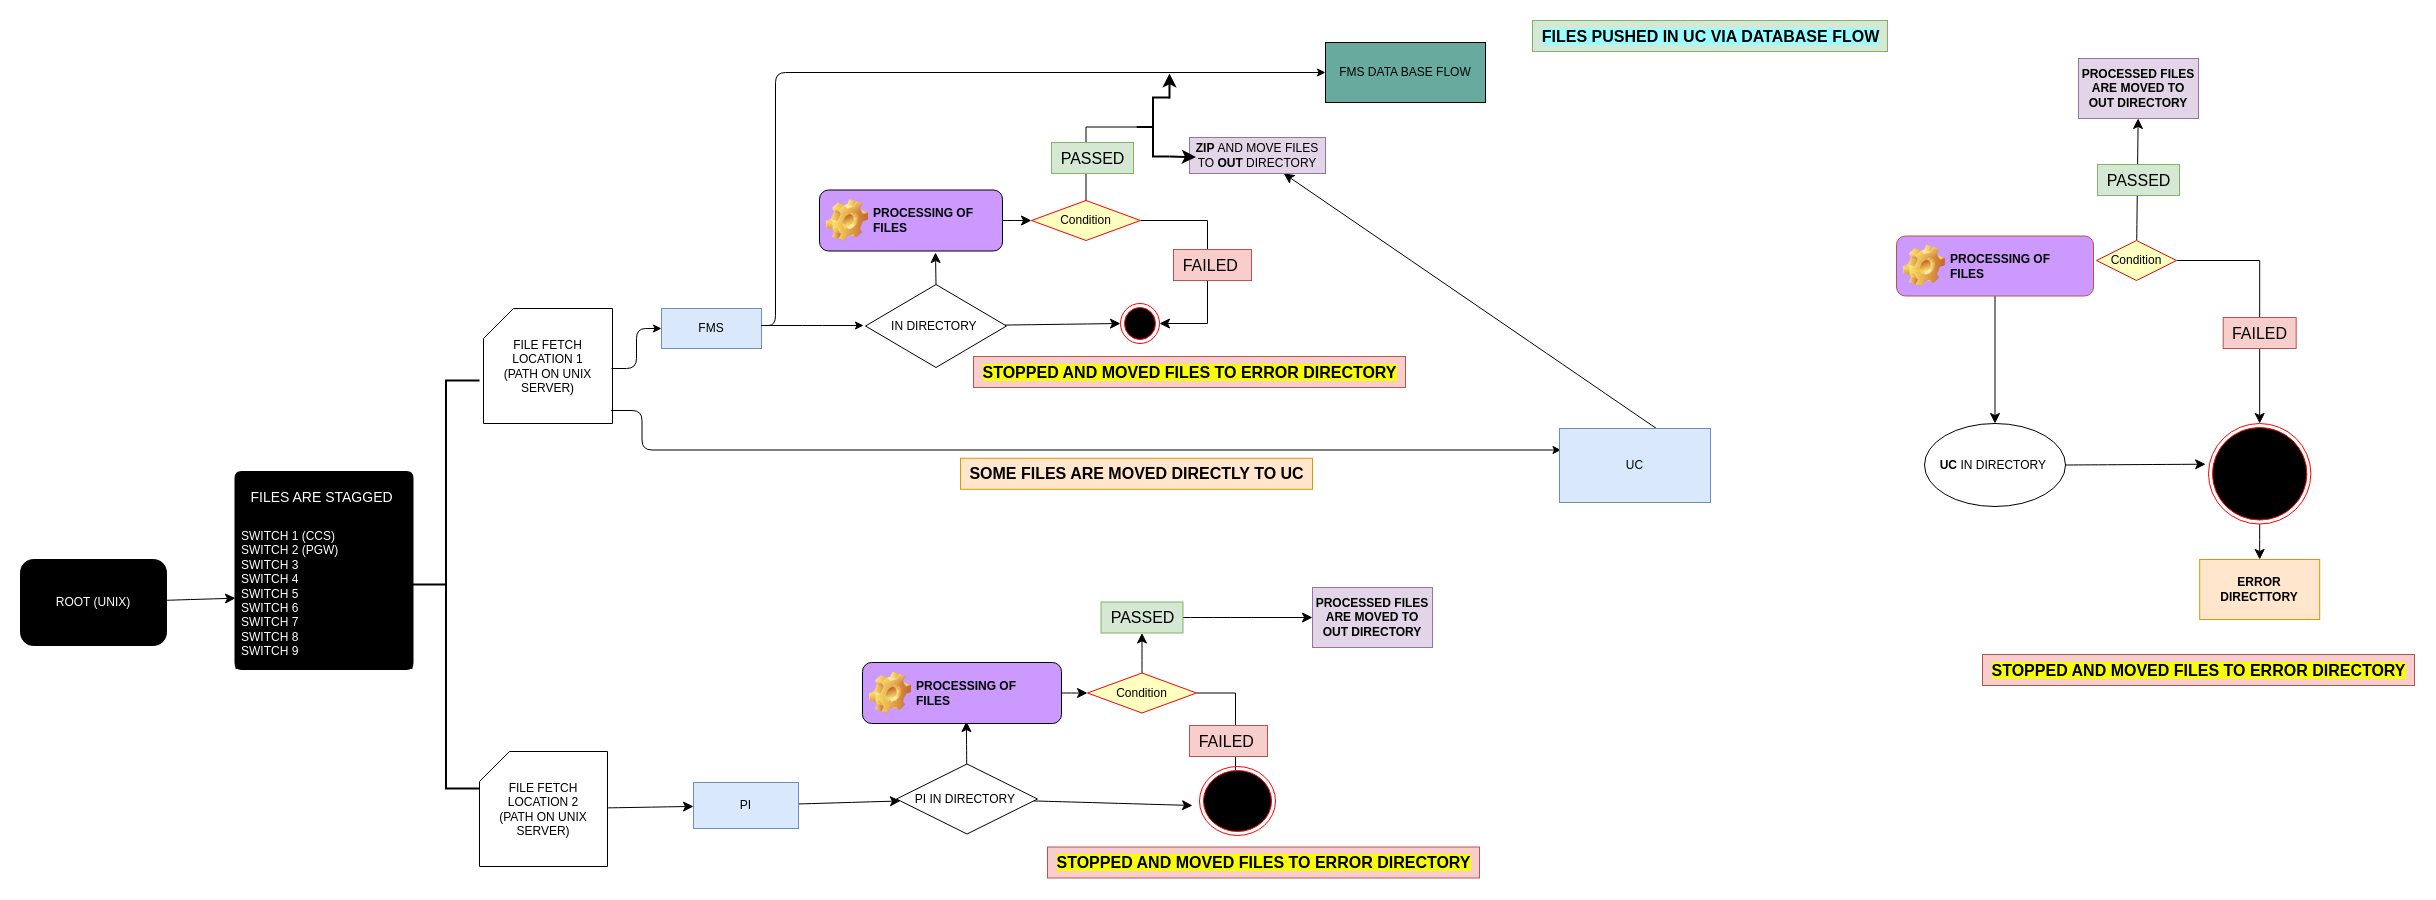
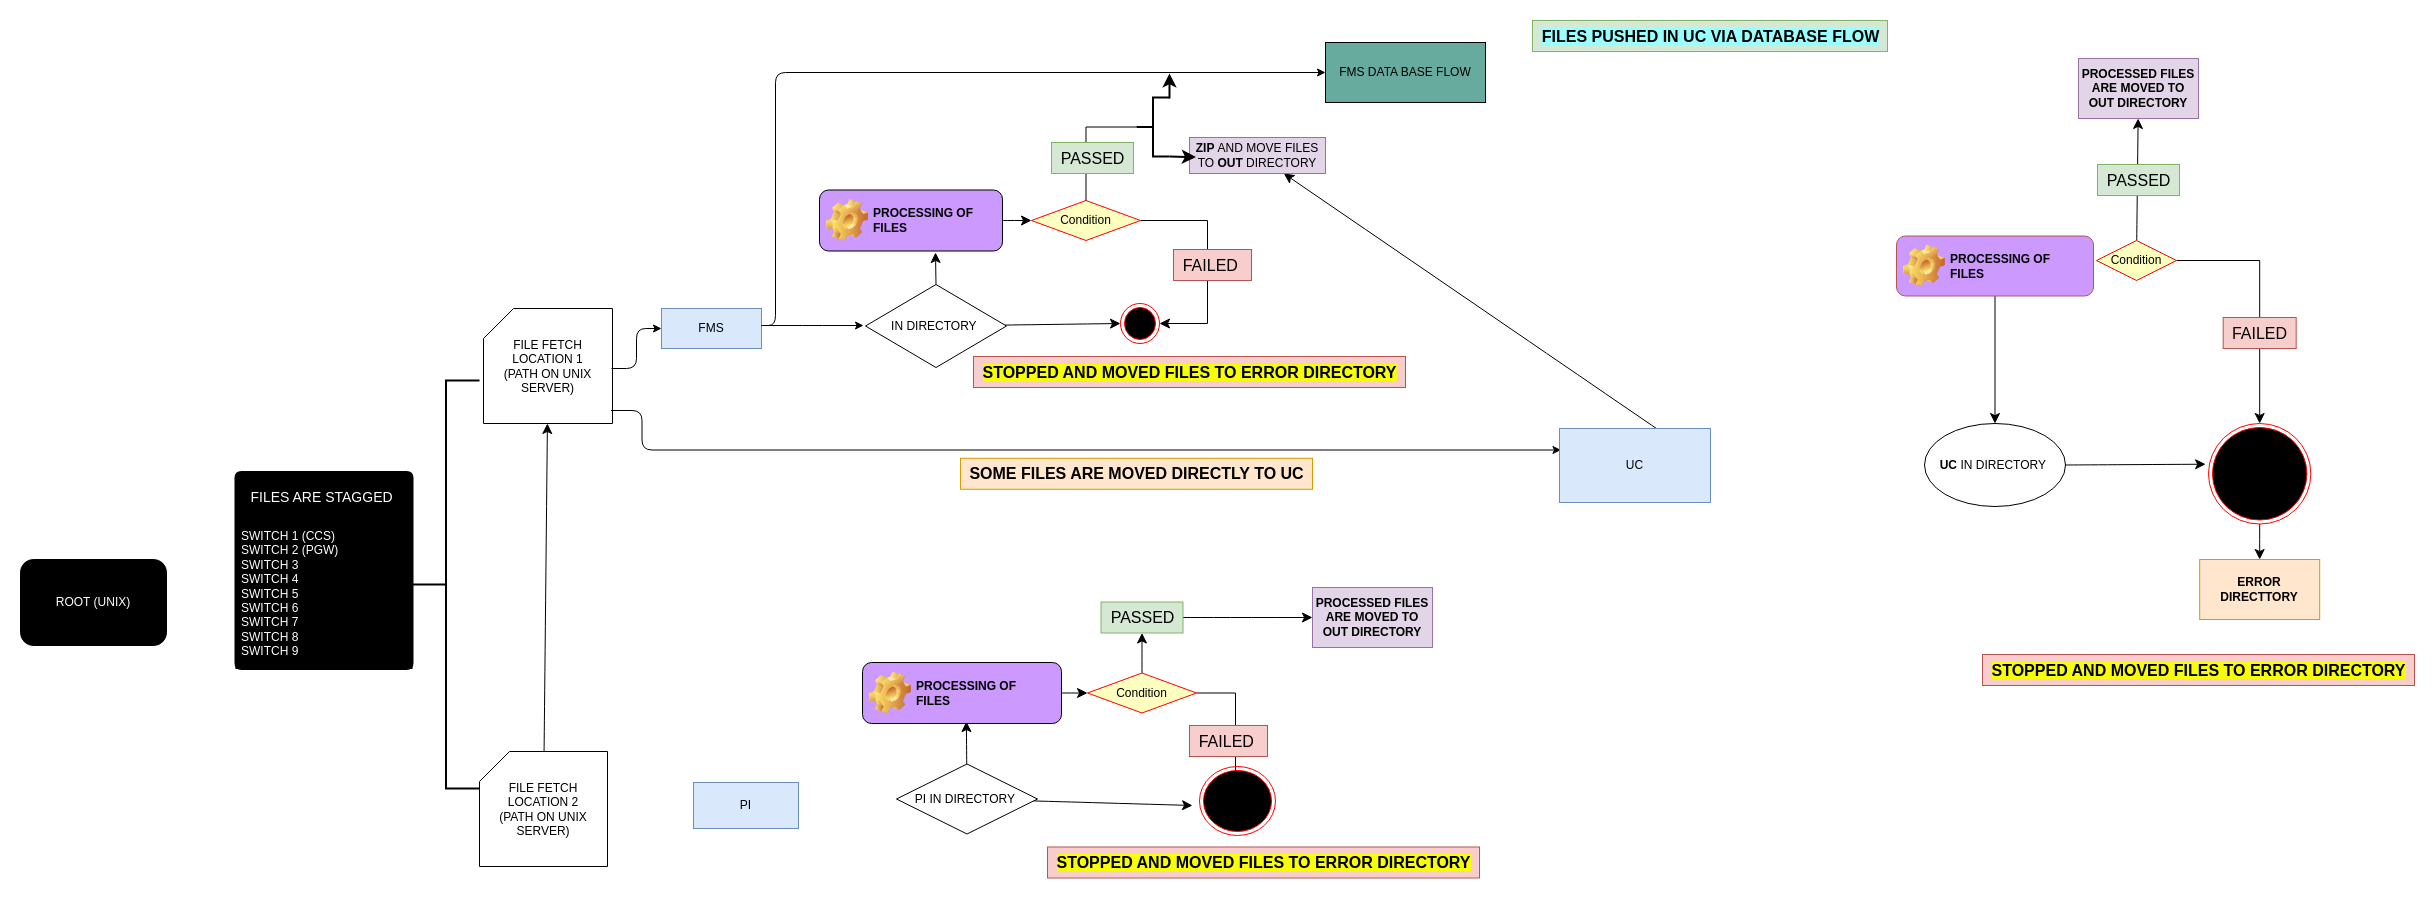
(197, 599) -> none
(847, 803) -> none
(647, 807) -> (546, 591)
